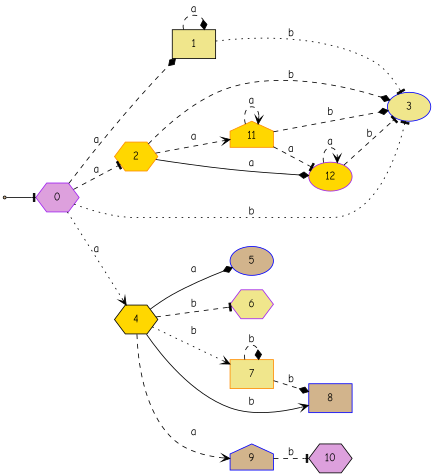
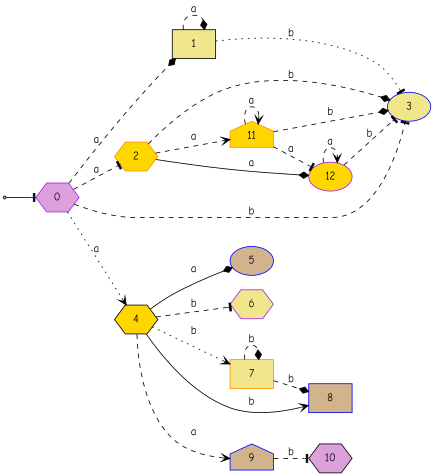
(265, 218) -> (265, 218)
